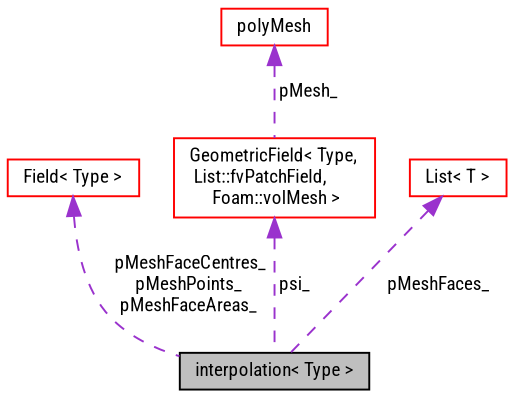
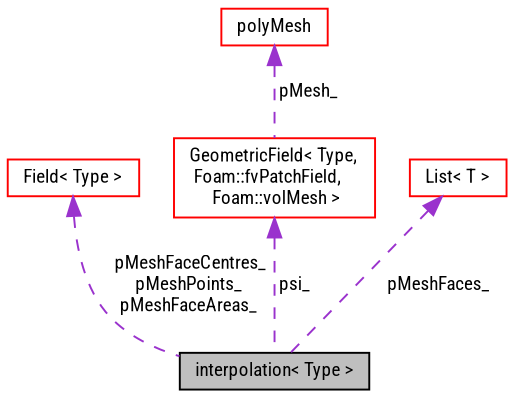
(275, 178) -> (275, 178)
